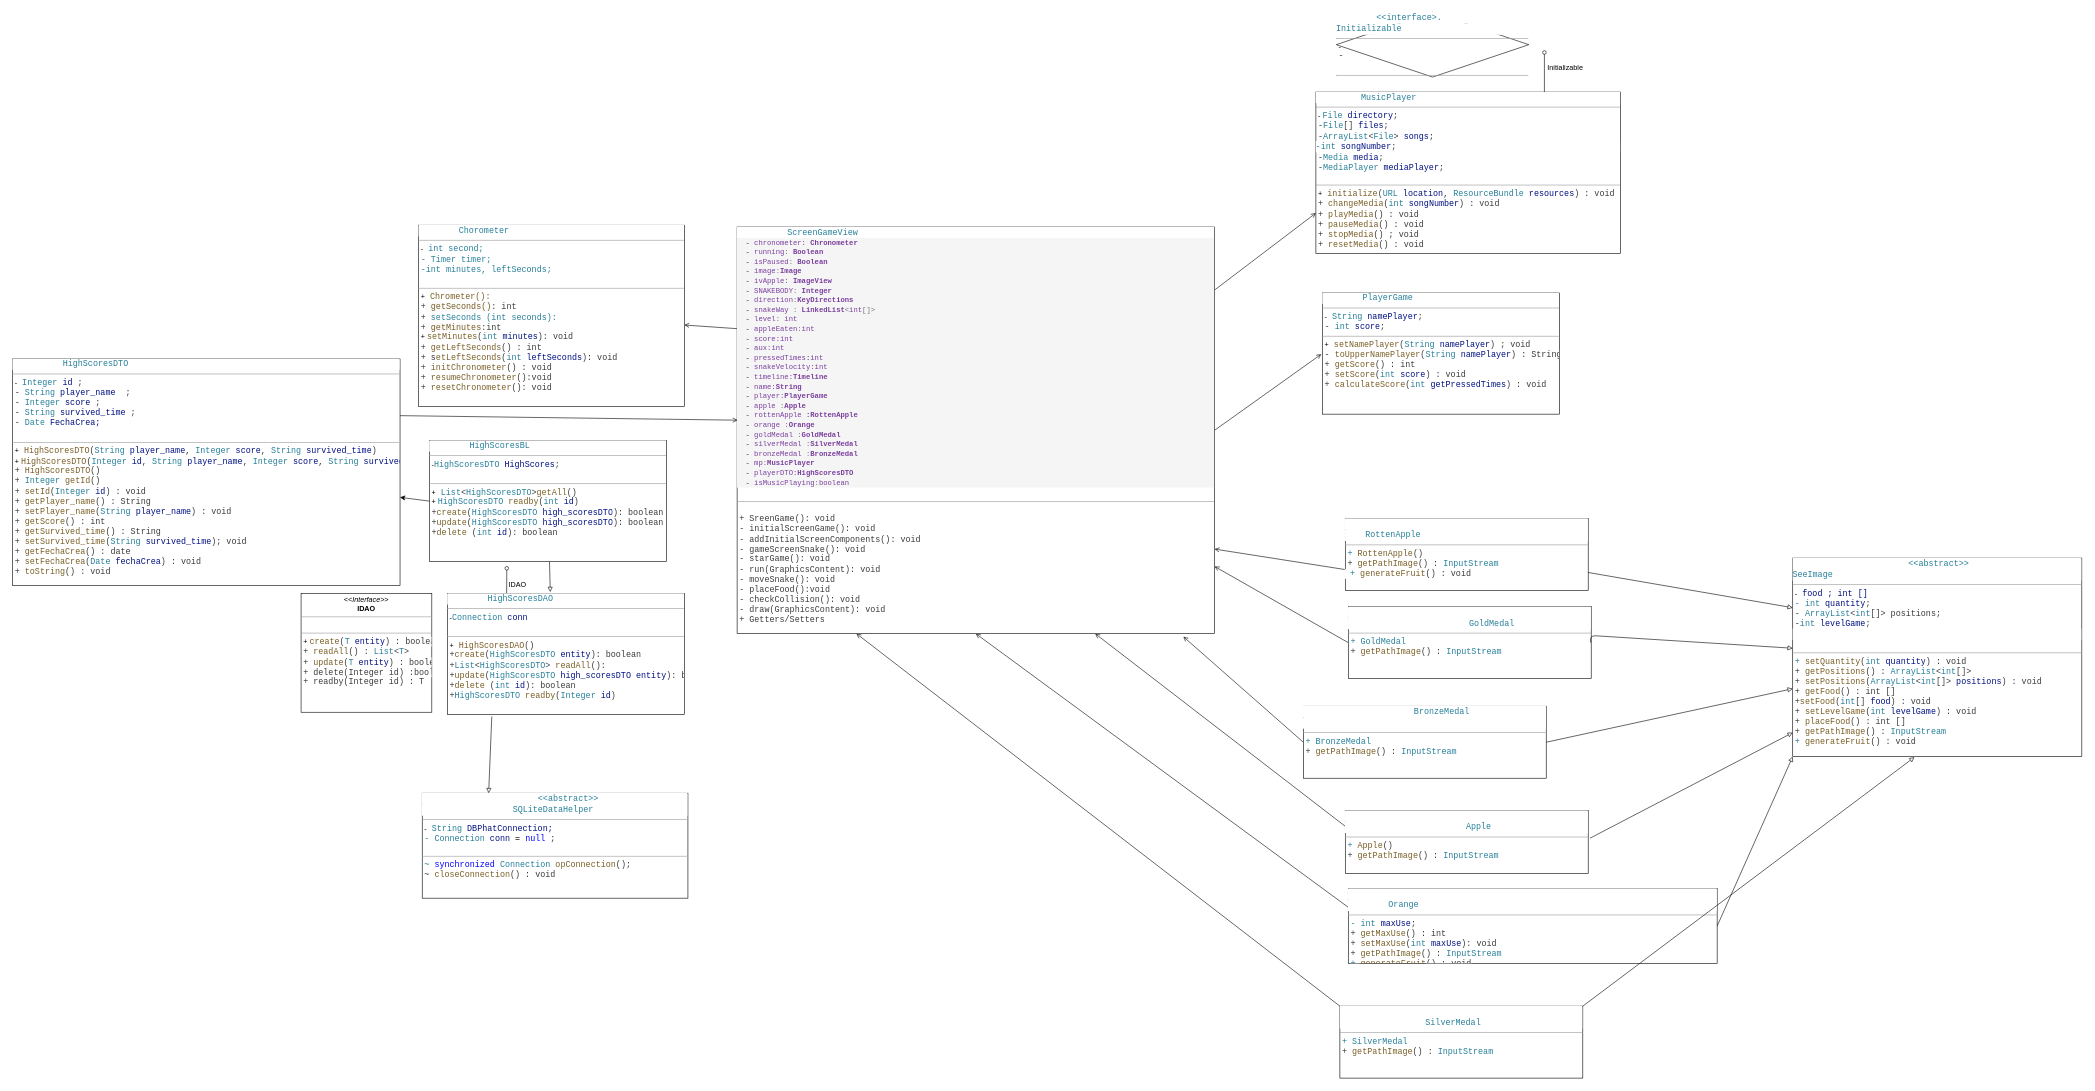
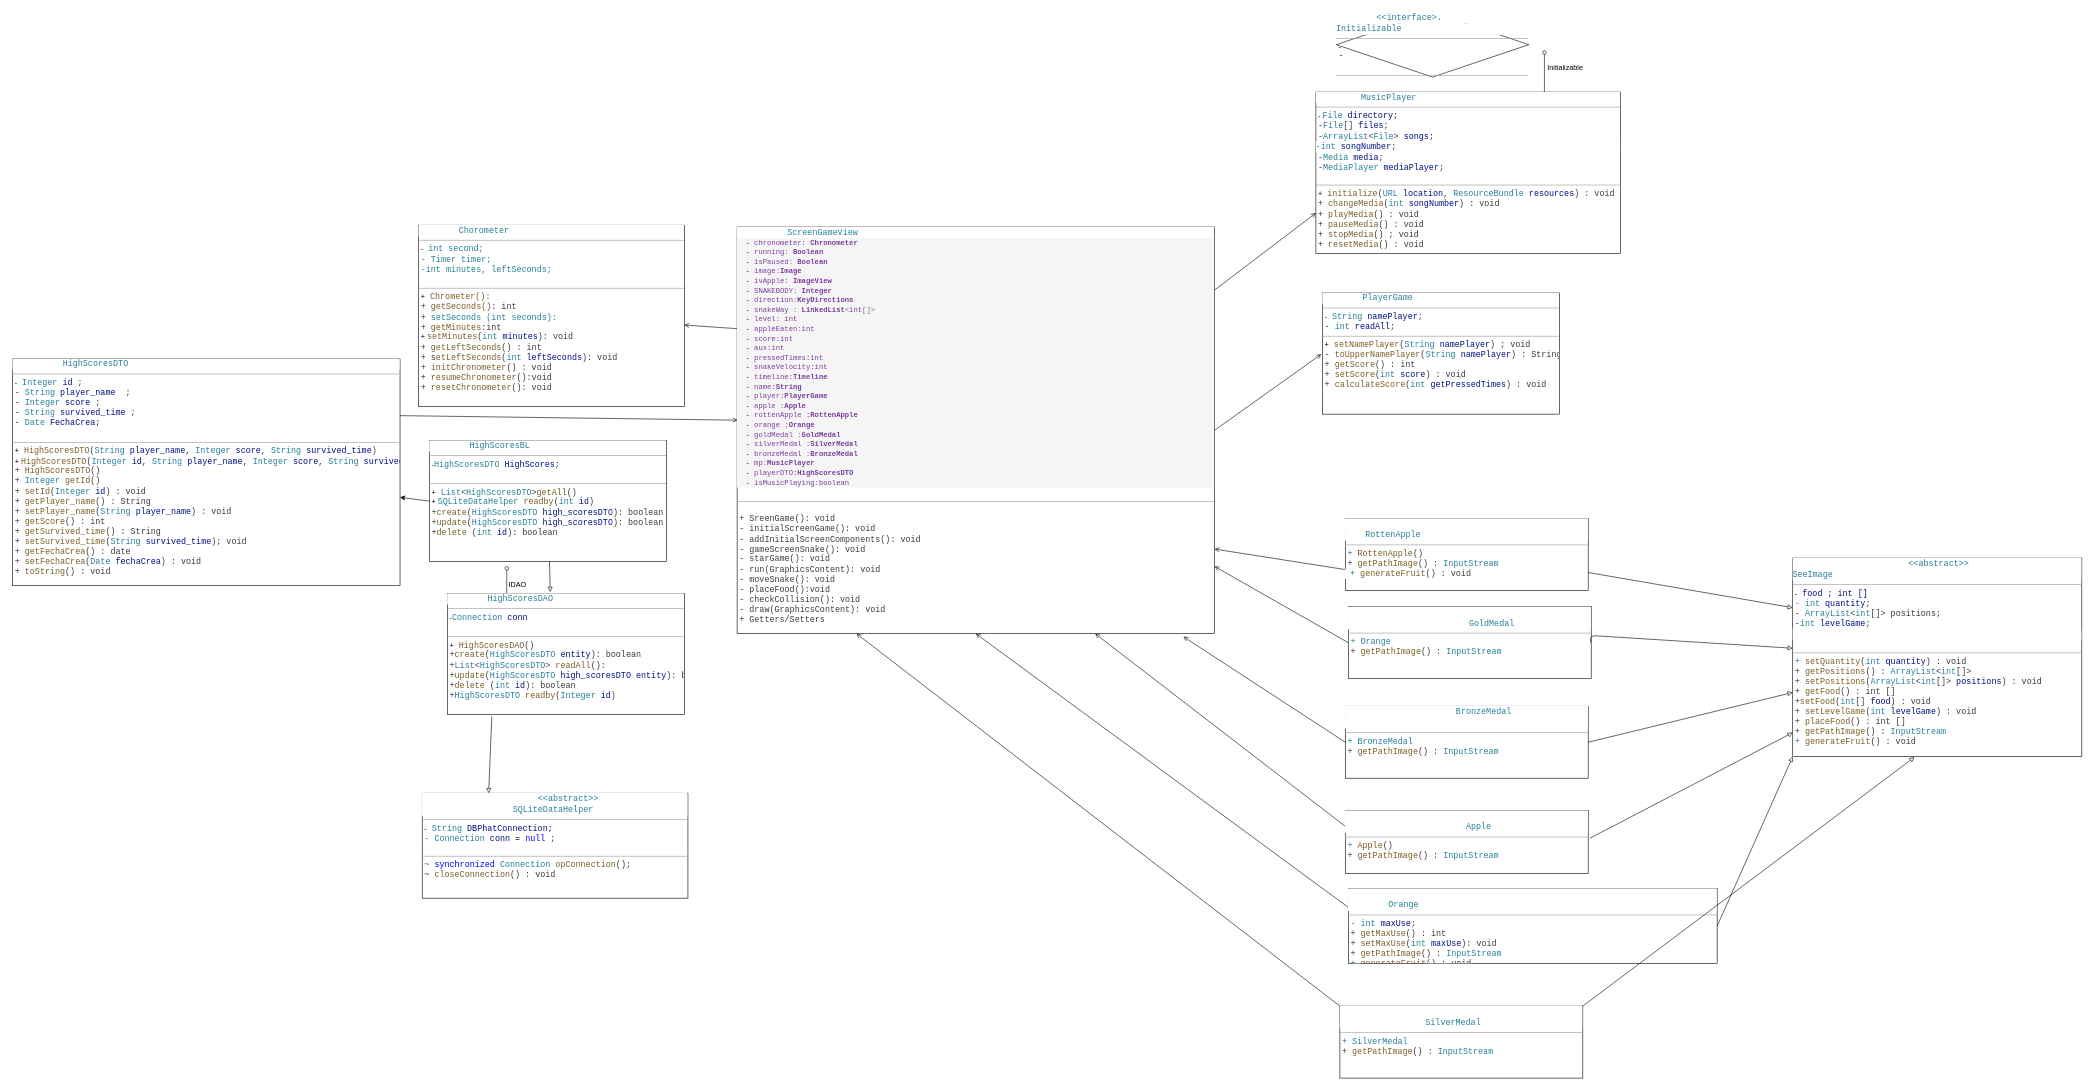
(1410, 328) -> (1410, 328)
(516, 471) -> (516, 471)
(1407, 620) -> (1407, 620)
(366, 653) -> none
(1425, 743) -> (1467, 743)
